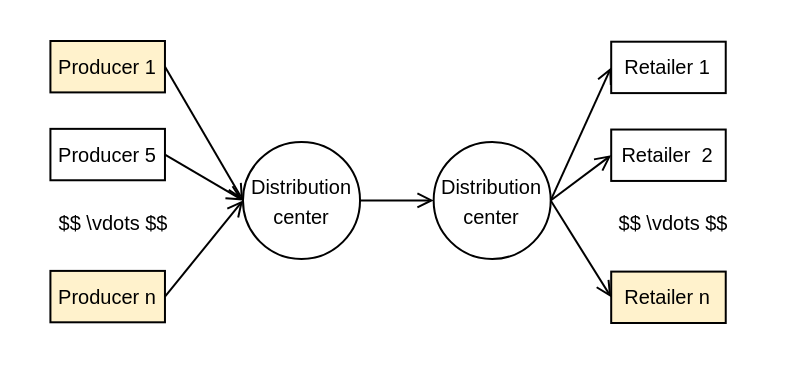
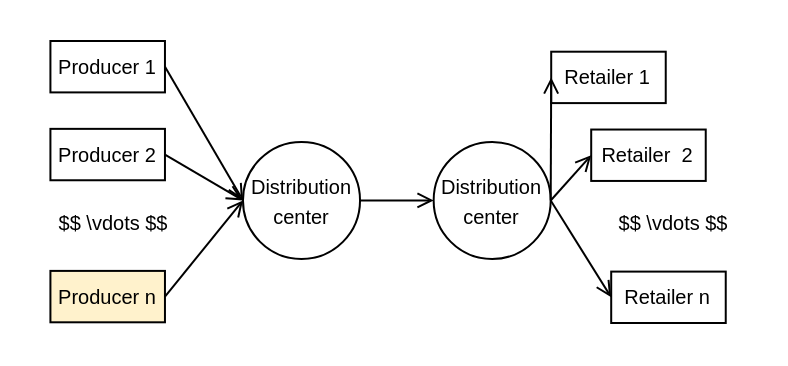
(108, 67) -> (108, 67)
(668, 67) -> (608, 77)
(108, 155) -> (108, 155)
(668, 155) -> (648, 155)
(668, 297) -> (668, 297)
